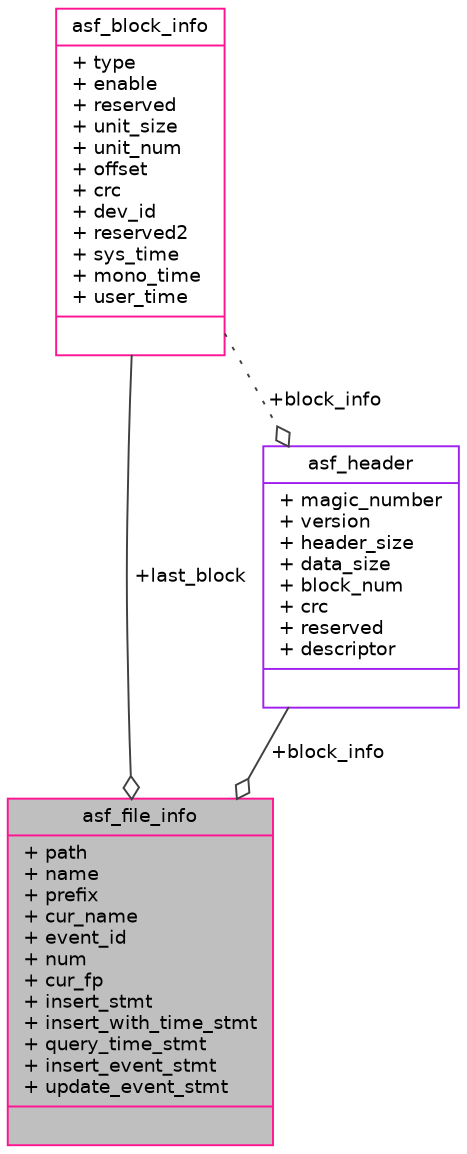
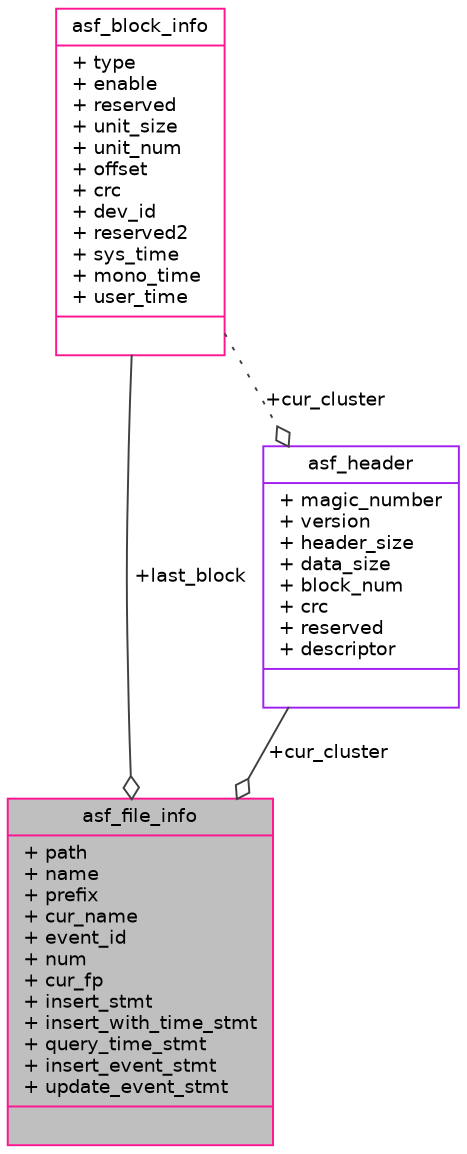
(322, 401) -> (322, 401)
(325, 753) -> (325, 753)
